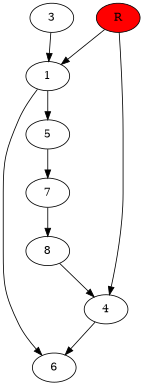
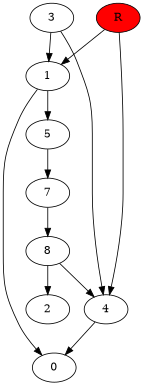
none -> (92, 156)
none -> (48, 309)
(54, 368) -> (54, 368)
